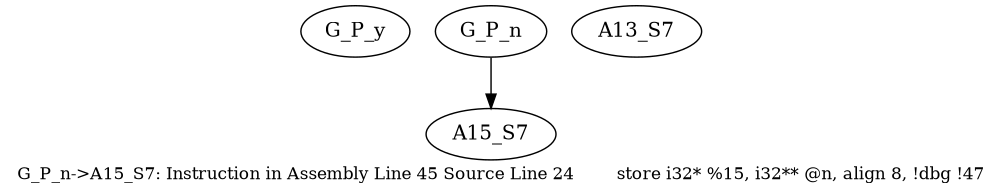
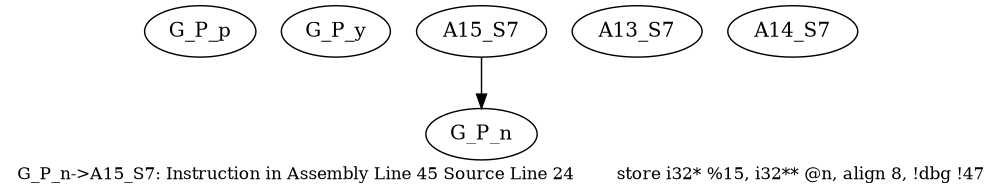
none -> (200, 31)
none -> (793, 31)
(491, 76) -> (482, 76)
